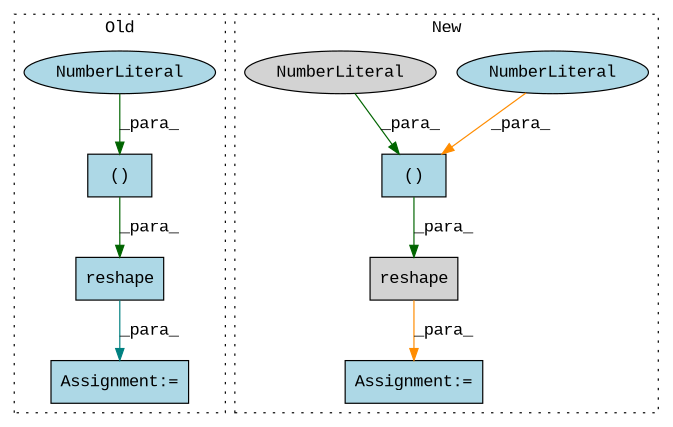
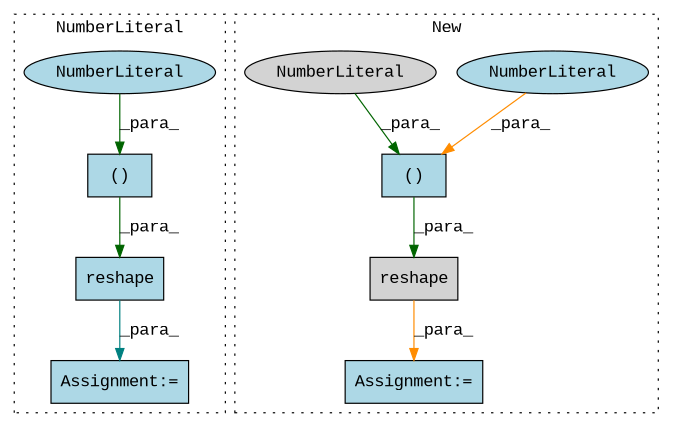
(120, 28) -> (120, 28)
